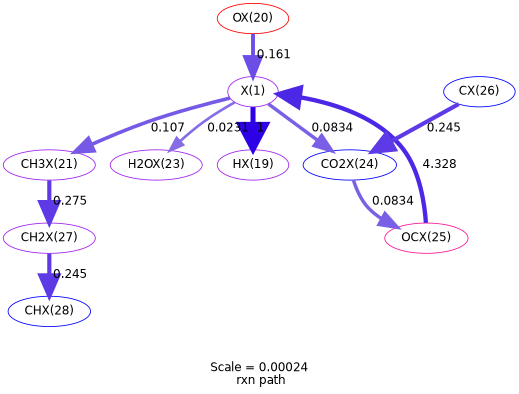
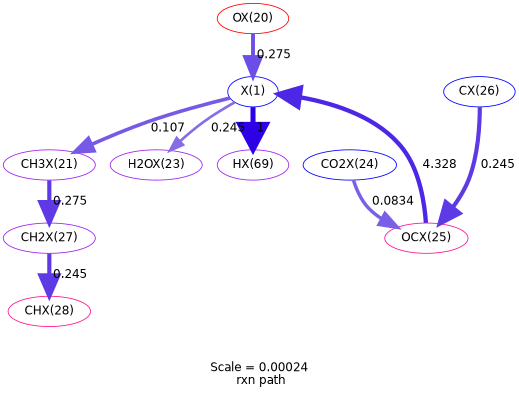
(272, 55) -> (272, 55)
(253, 92) -> (253, 92)
(293, 122) -> none
(425, 123) -> (475, 160)
(227, 128) -> (227, 128)
(253, 165) -> (253, 165)
(49, 311) -> (49, 311)
